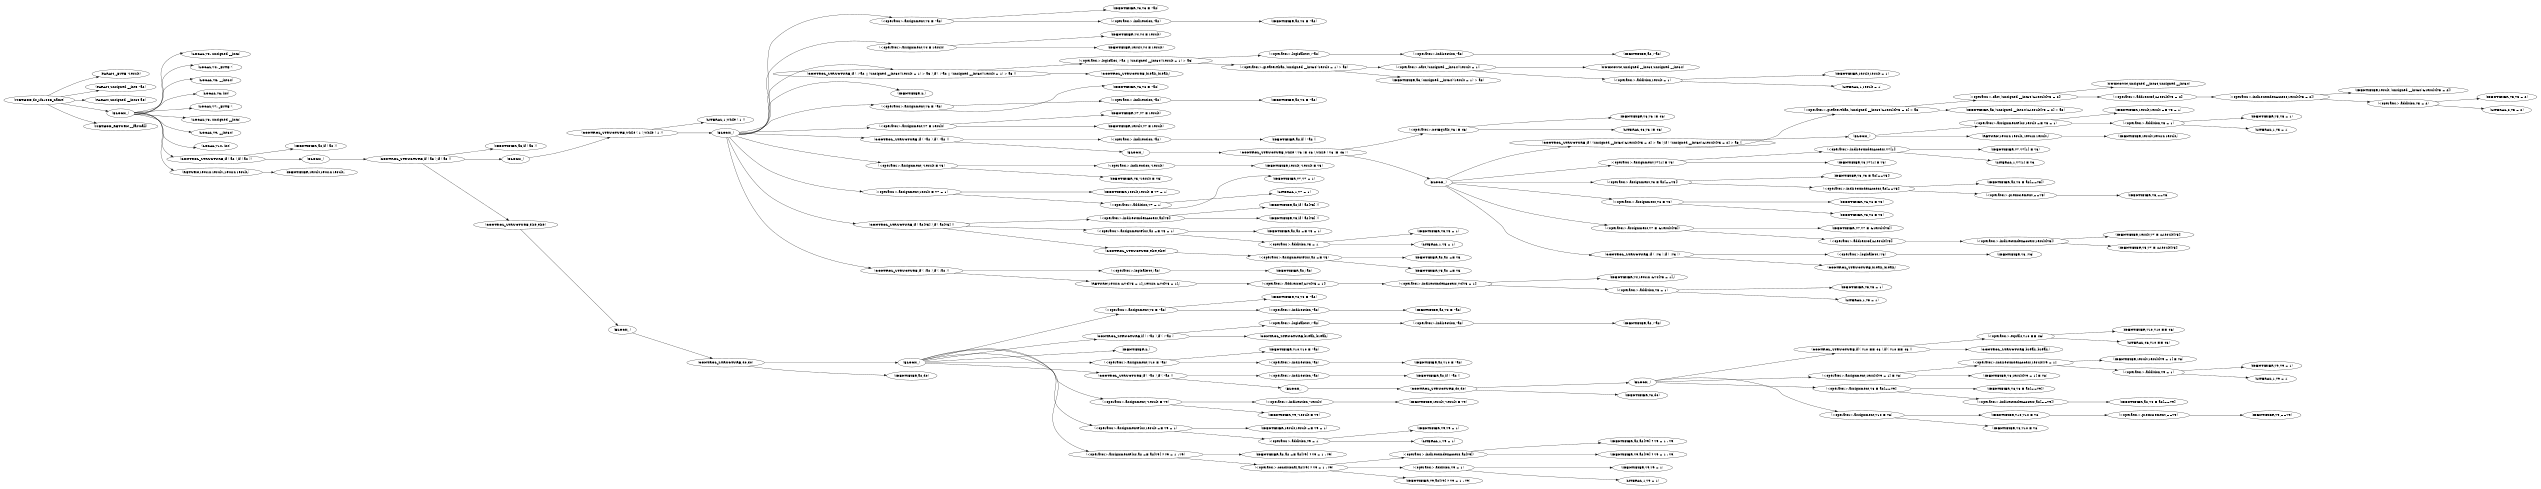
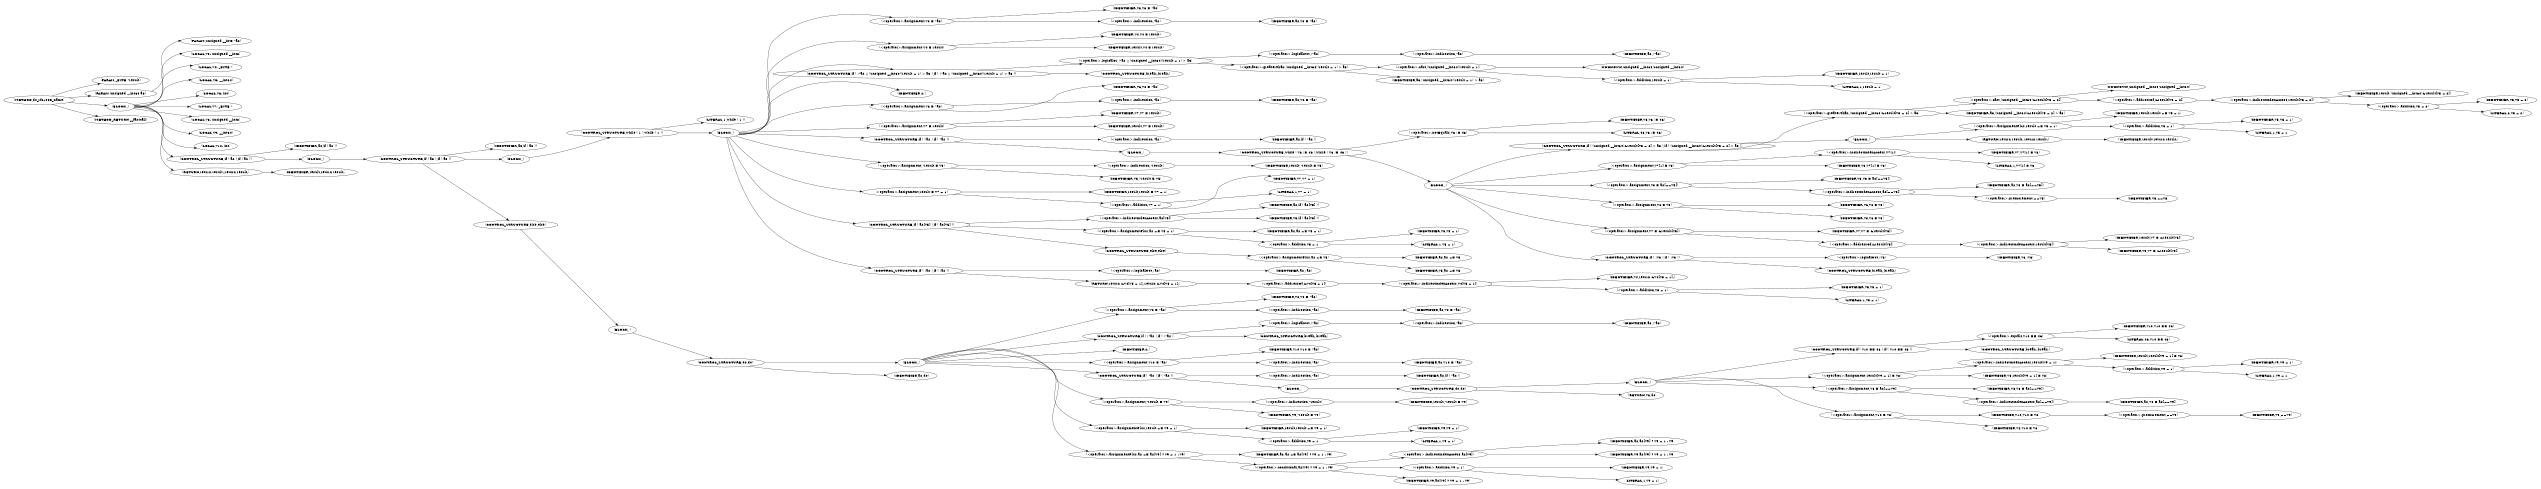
(79, 94) -> (162, 64)
(1642, 395) -> (1642, 395)
